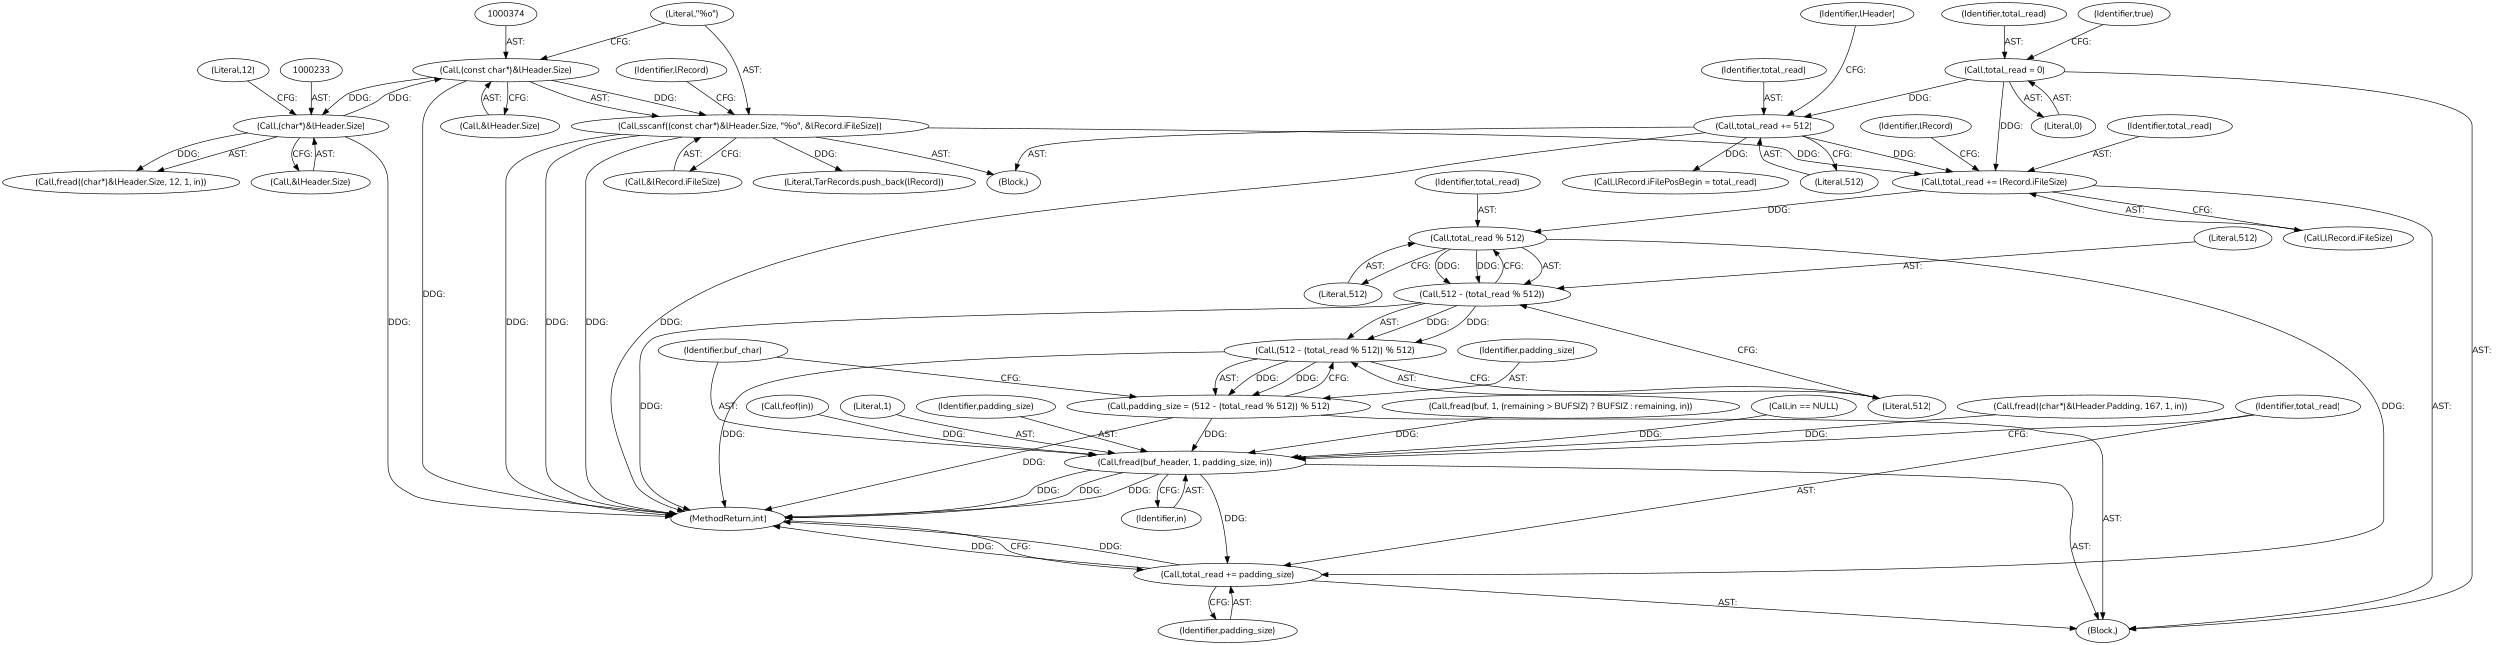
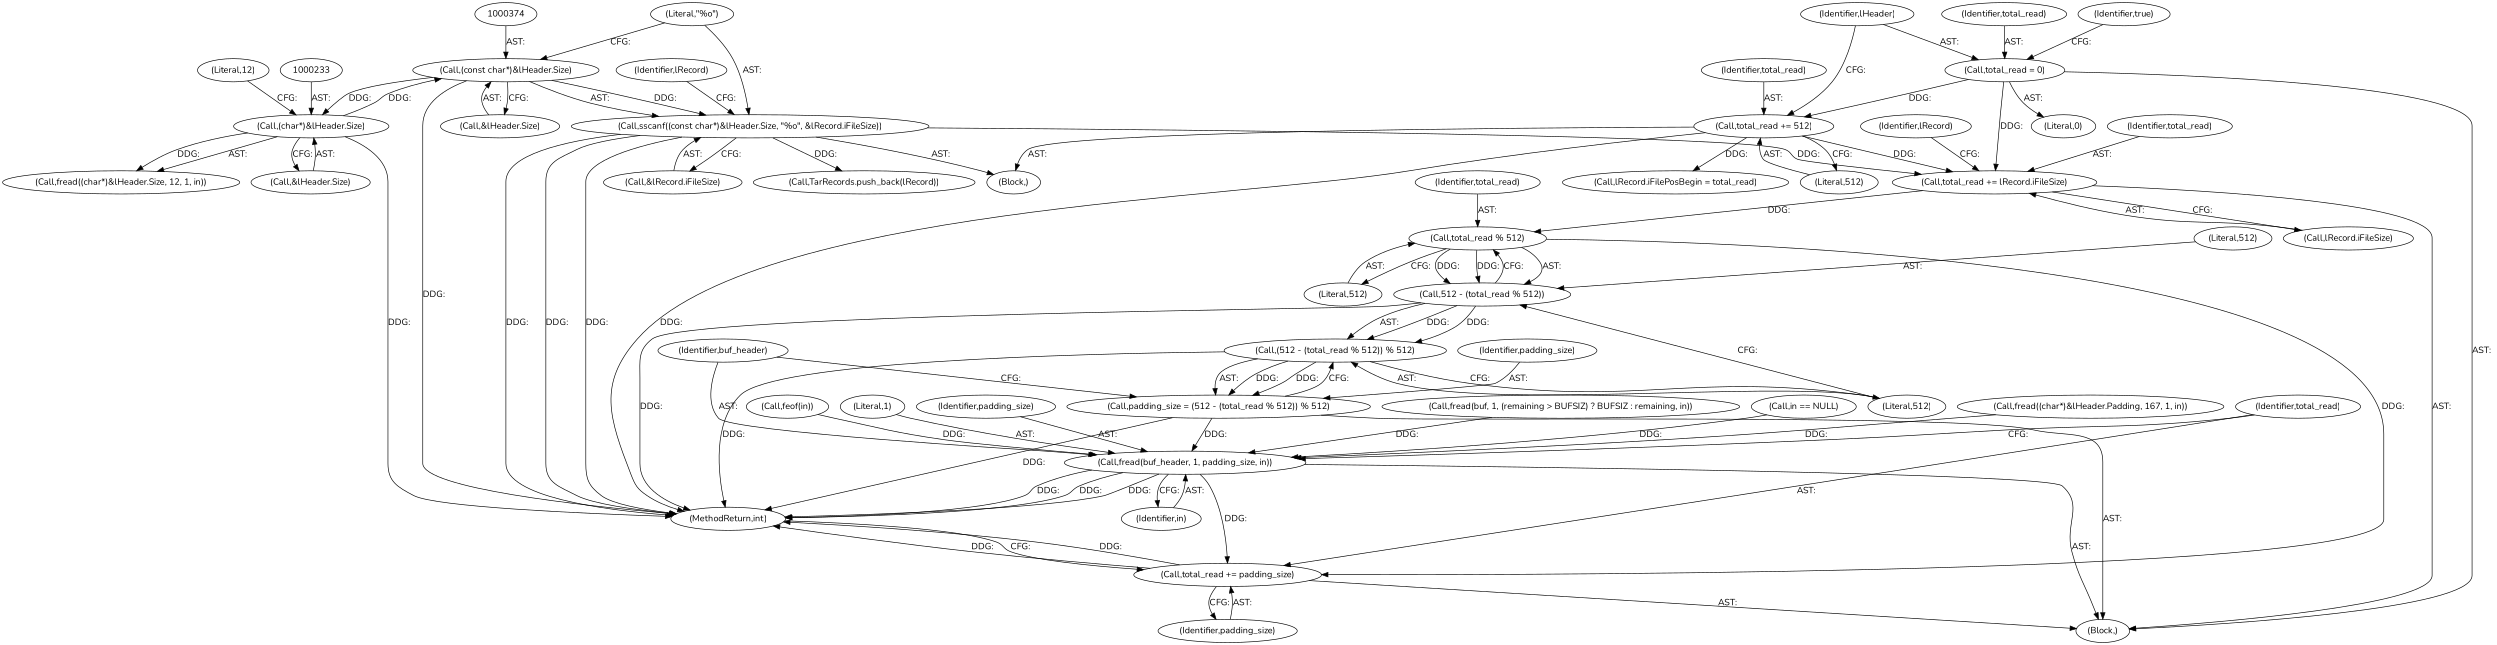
(2049, 97) -> (1928, 41)
(864, 182) -> (864, 182)
(723, 351) -> (723, 351)
